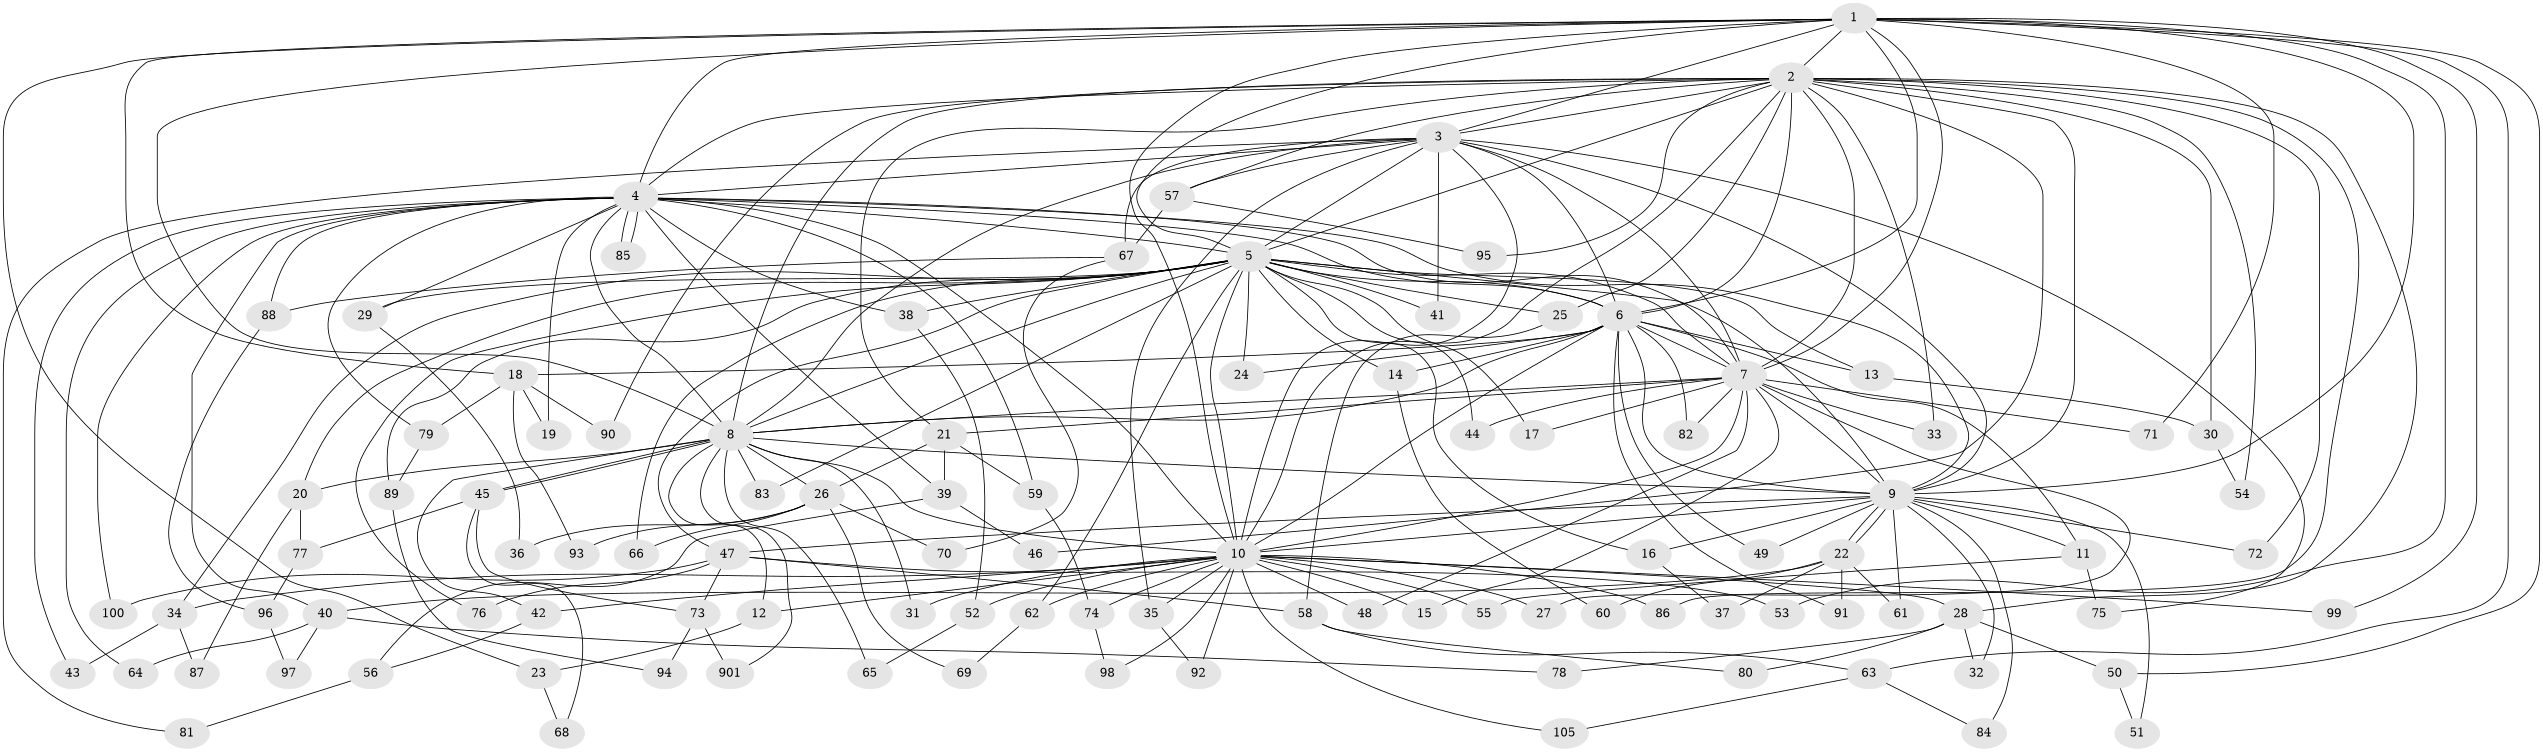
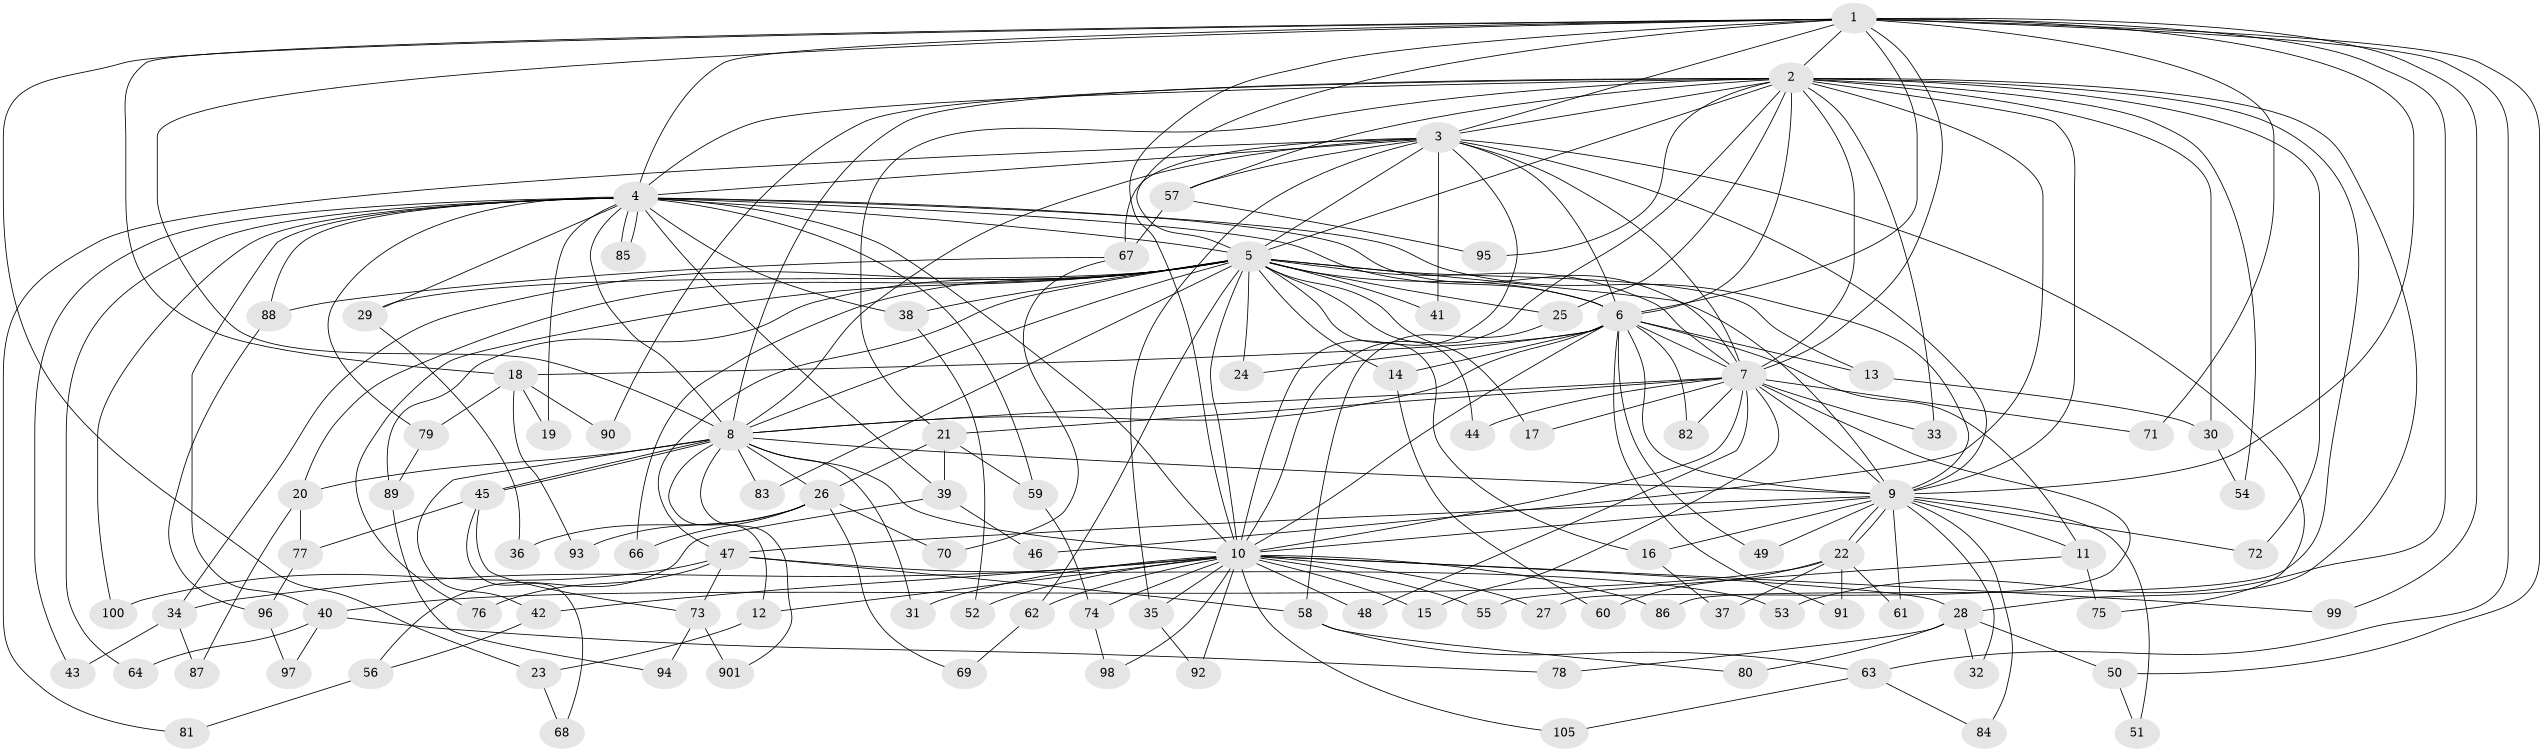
(870, 674) -> none
